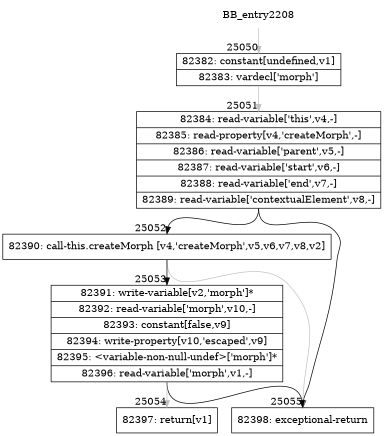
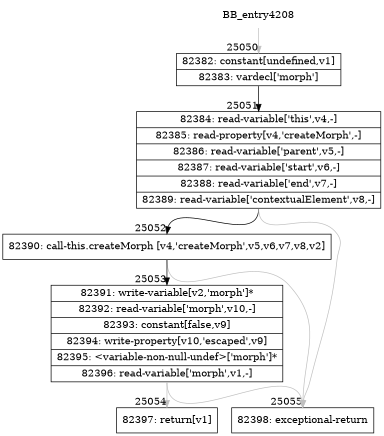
(259, 15) -> (259, 15)
(259, 95) -> (259, 95)
(335, 273) -> (335, 273)
(231, 396) -> (231, 396)
